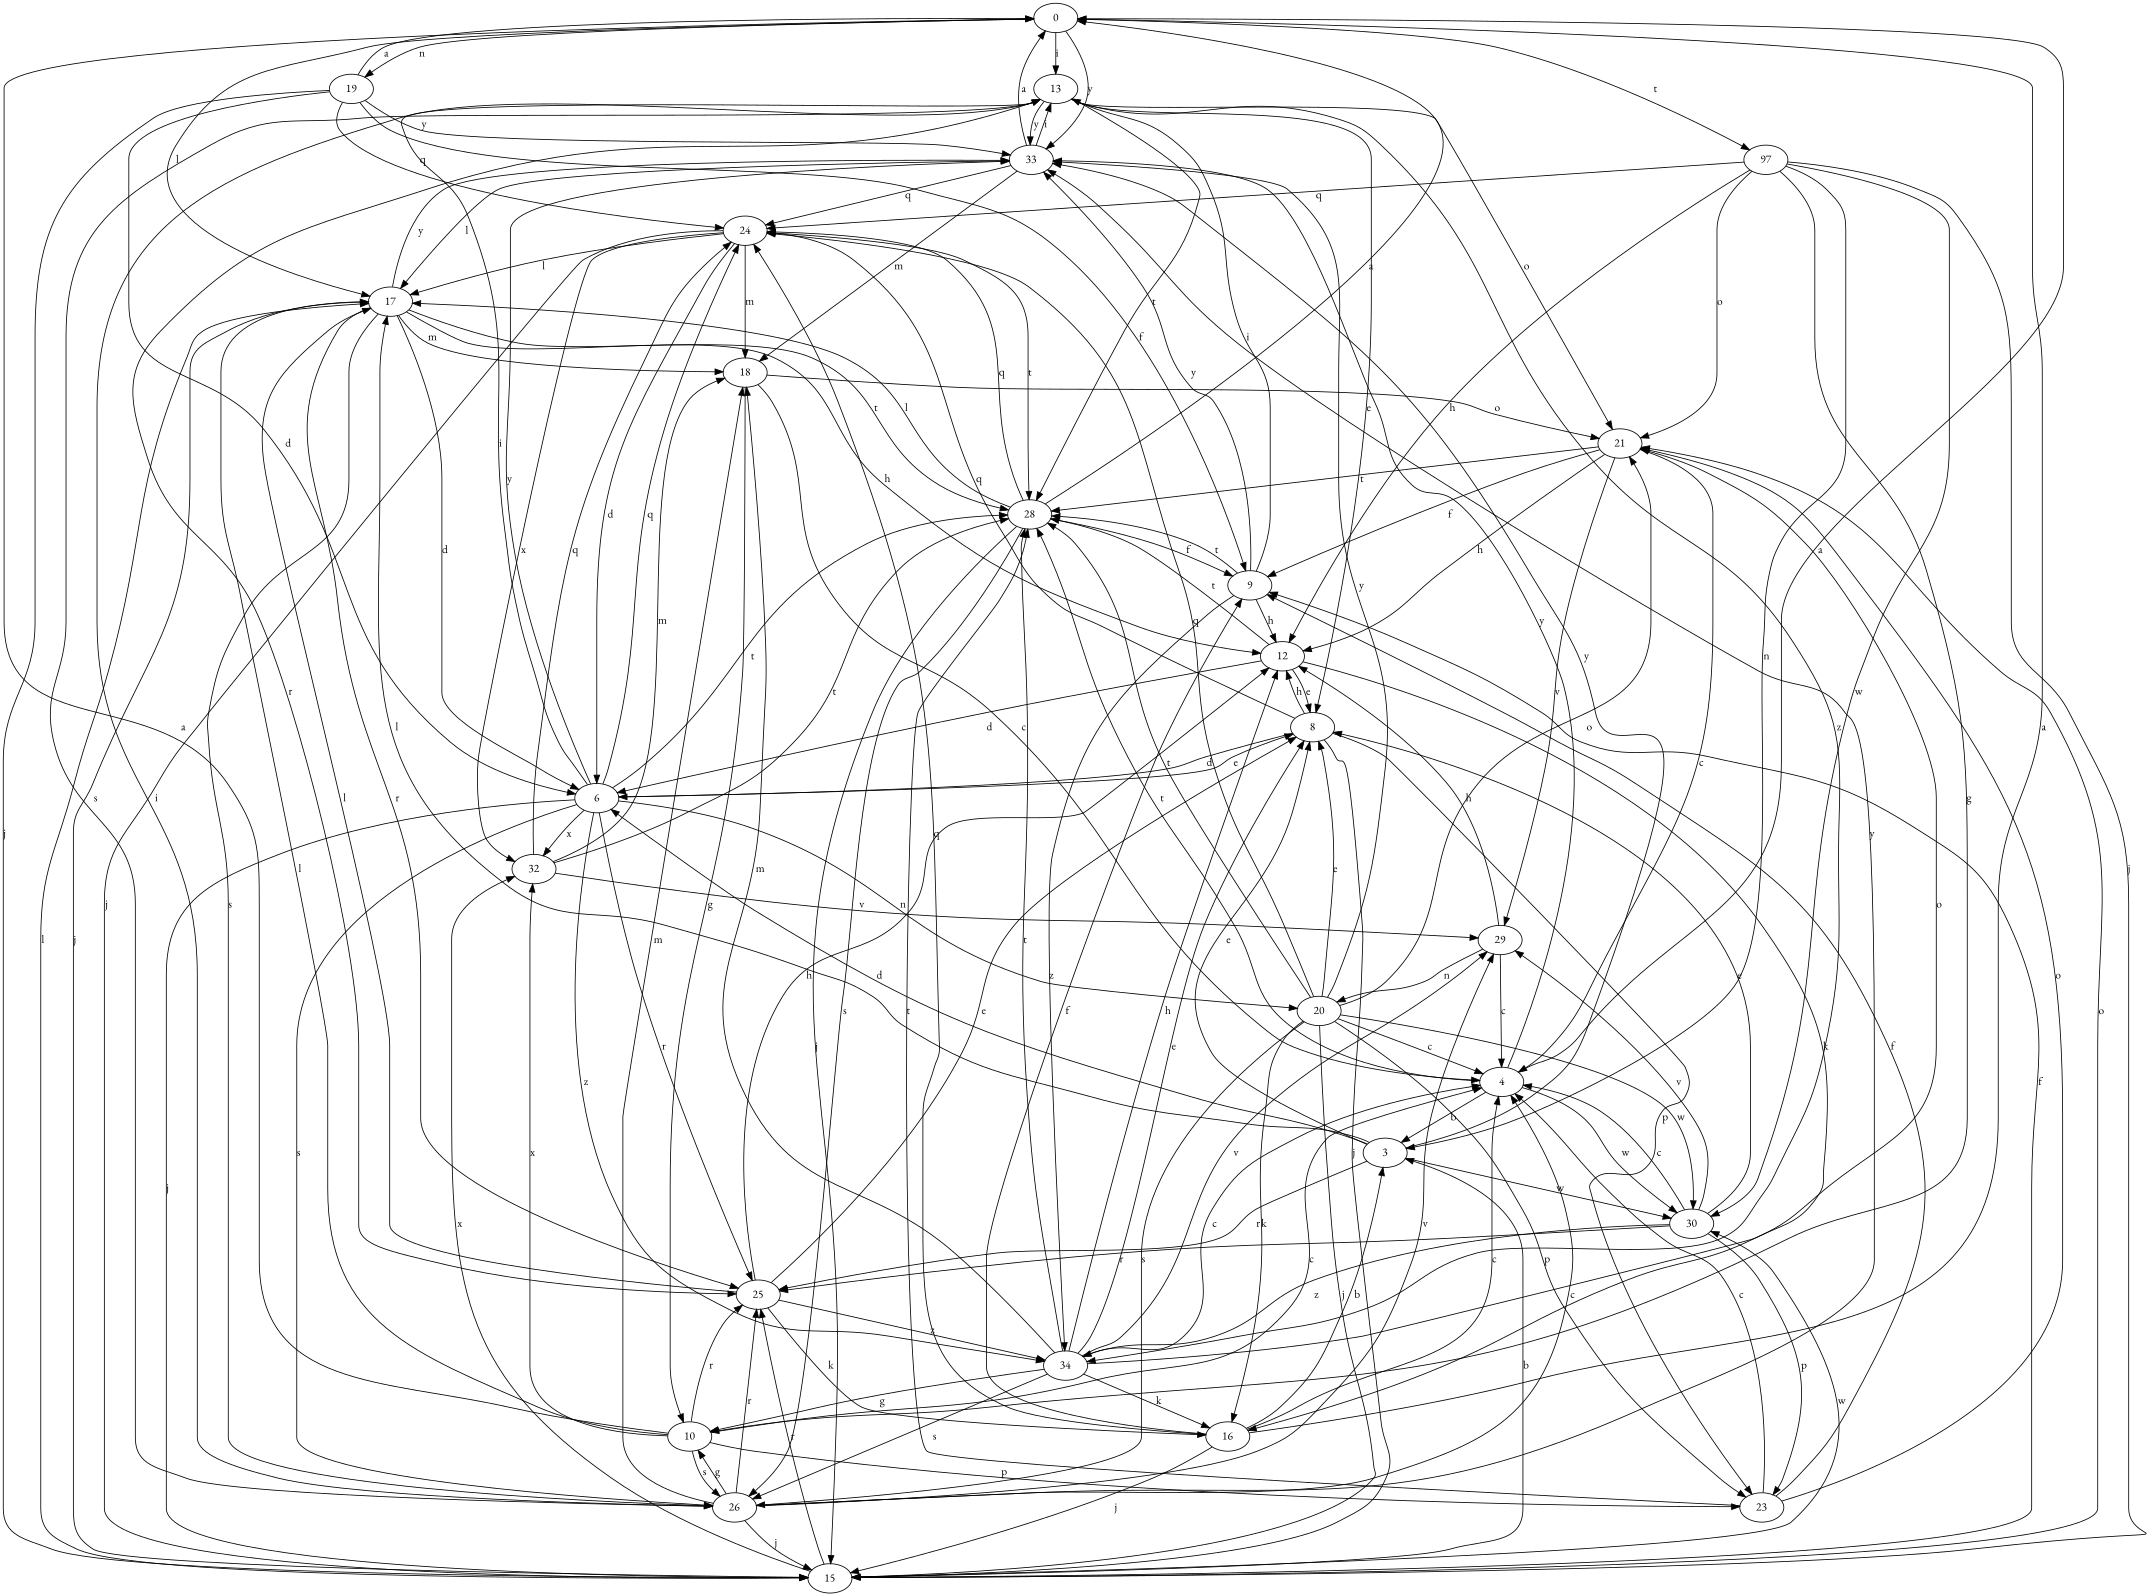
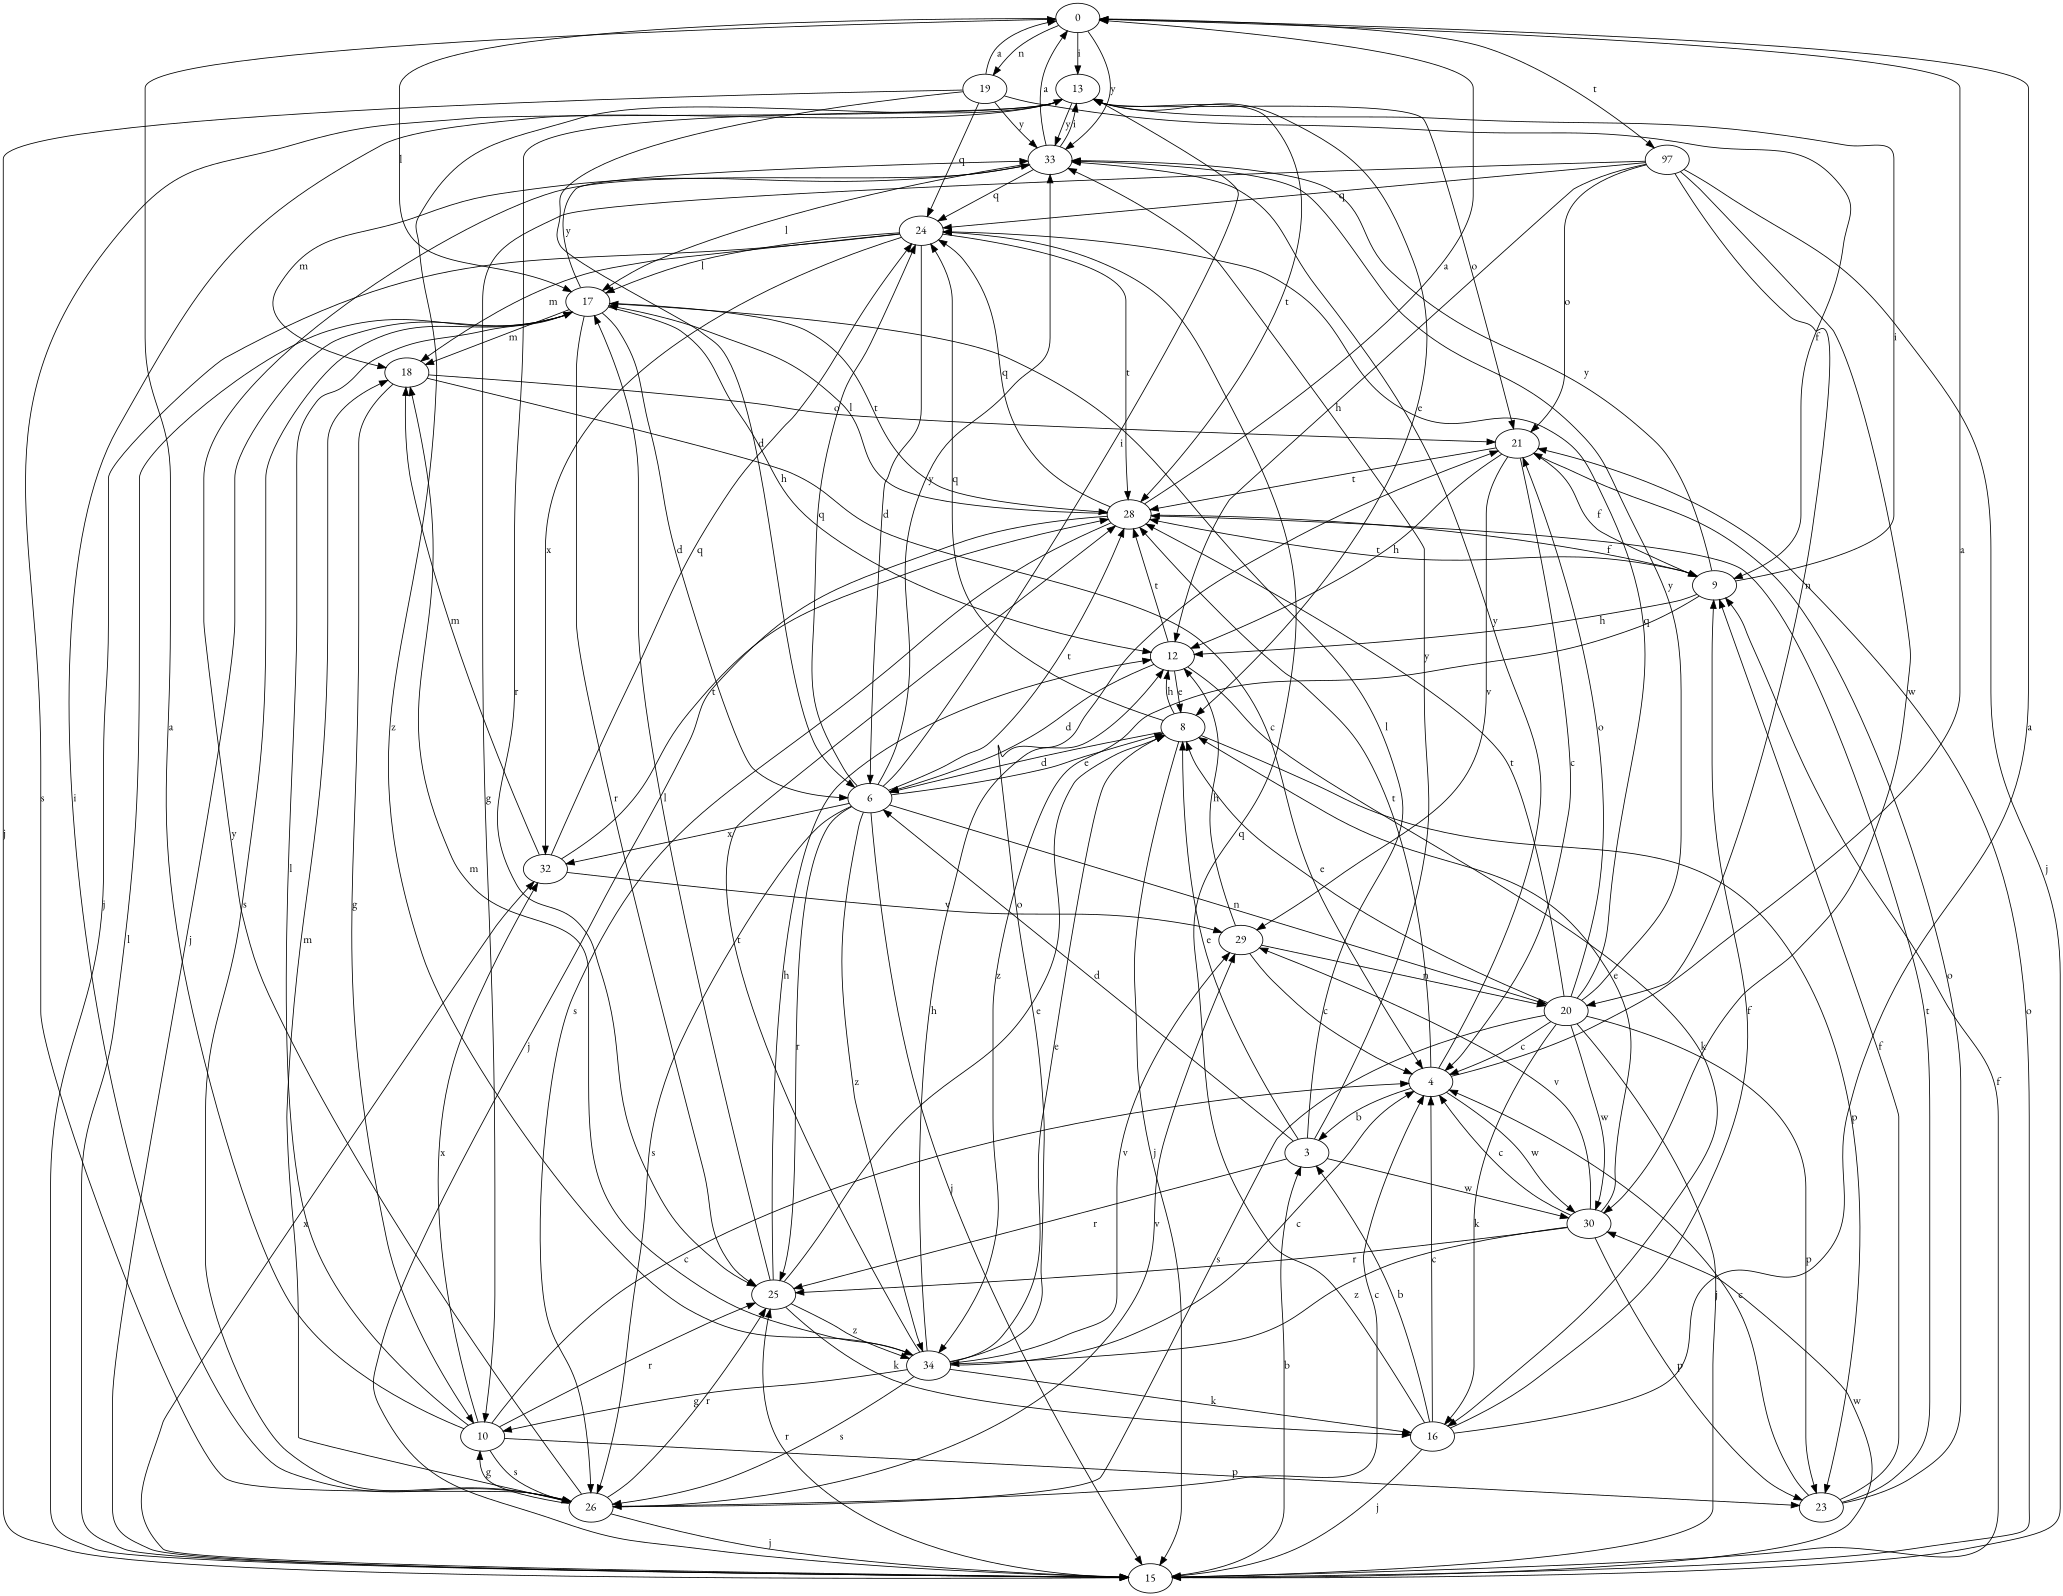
(1762, 732) -> (1801, 593)
